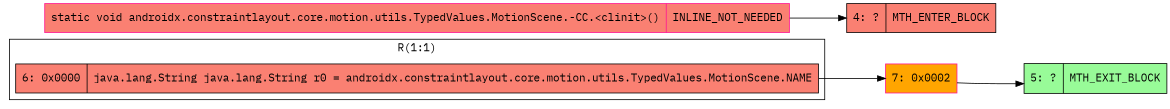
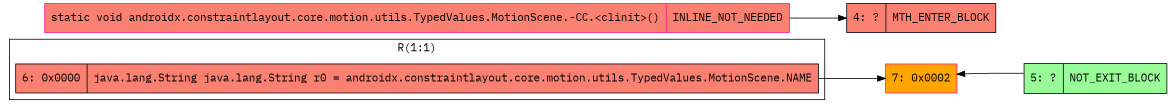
(1115, 78) -> (1115, 78)
(986, 84) -> (994, 73)
